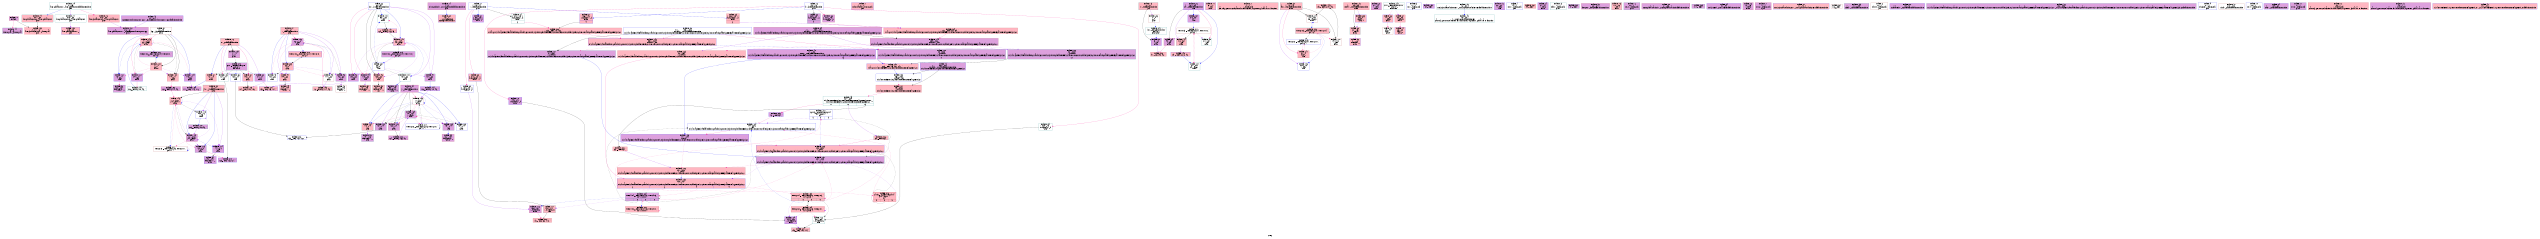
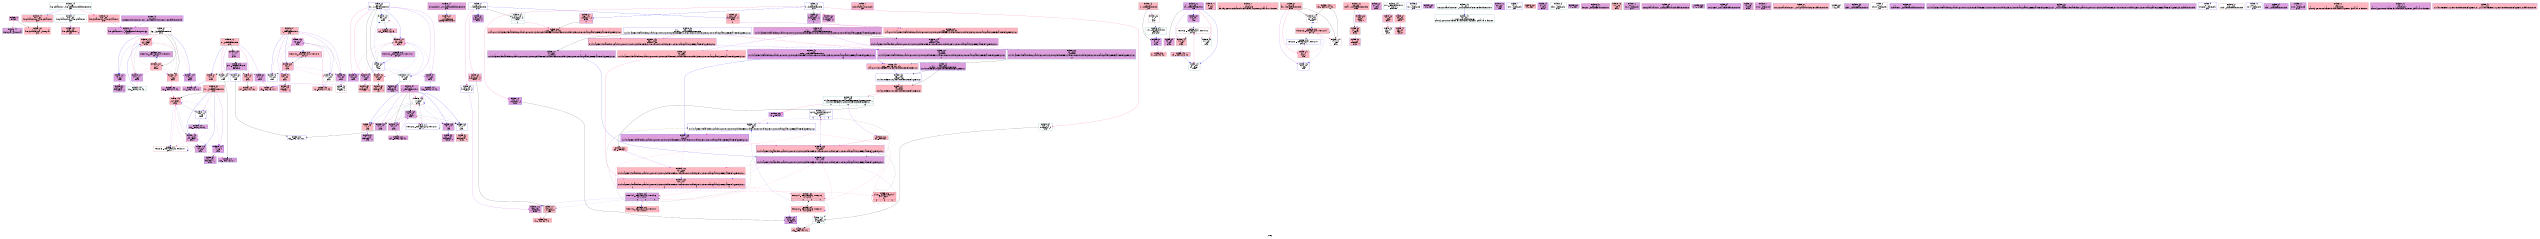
(1698, 7) -> (1698, 7)
none -> (462, 138)
